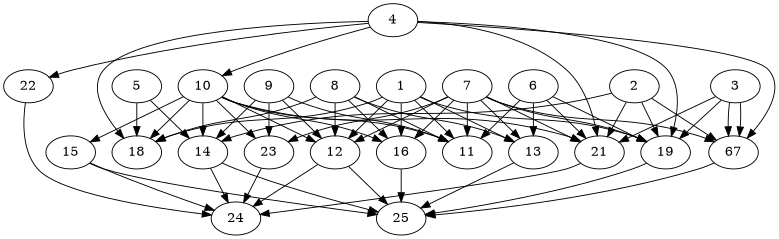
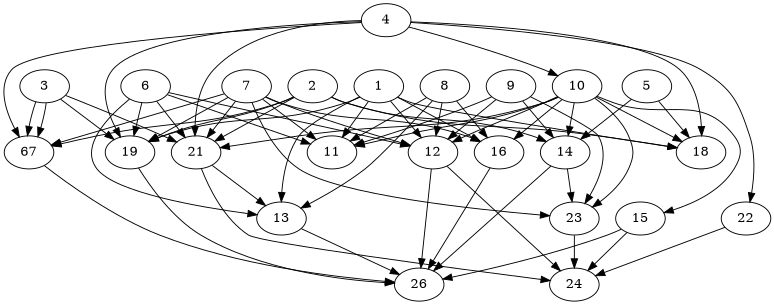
(497, 116) -> (235, 183)
(241, 119) -> (499, 127)
none -> (302, 122)
(217, 181) -> (569, 181)
(401, 218) -> (419, 285)
